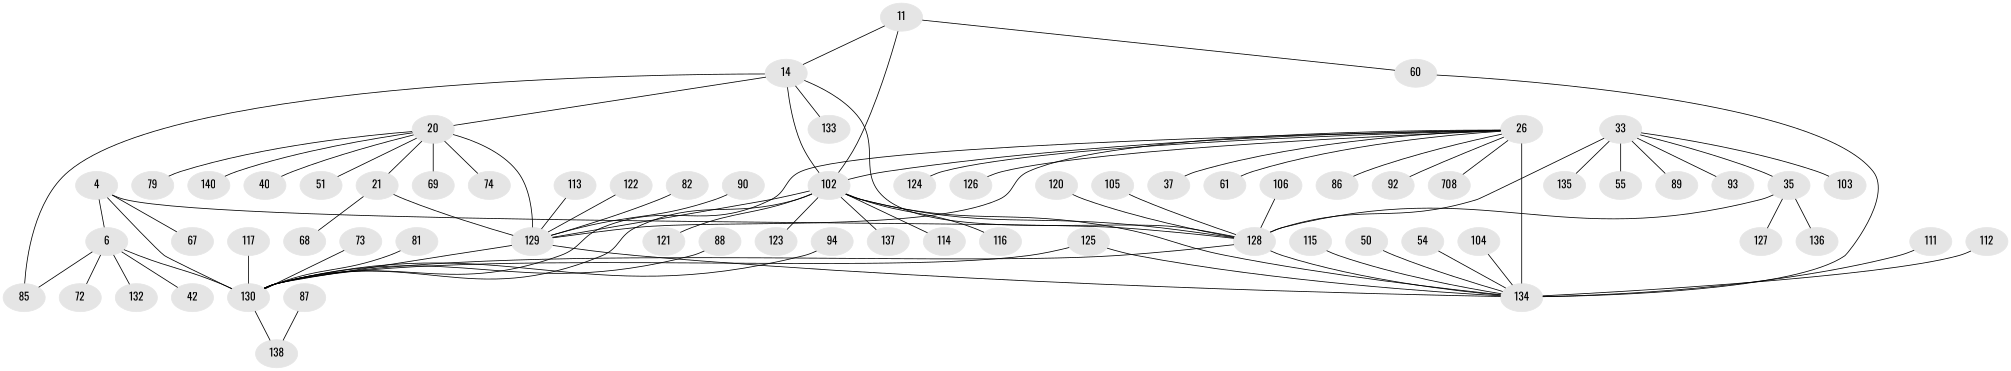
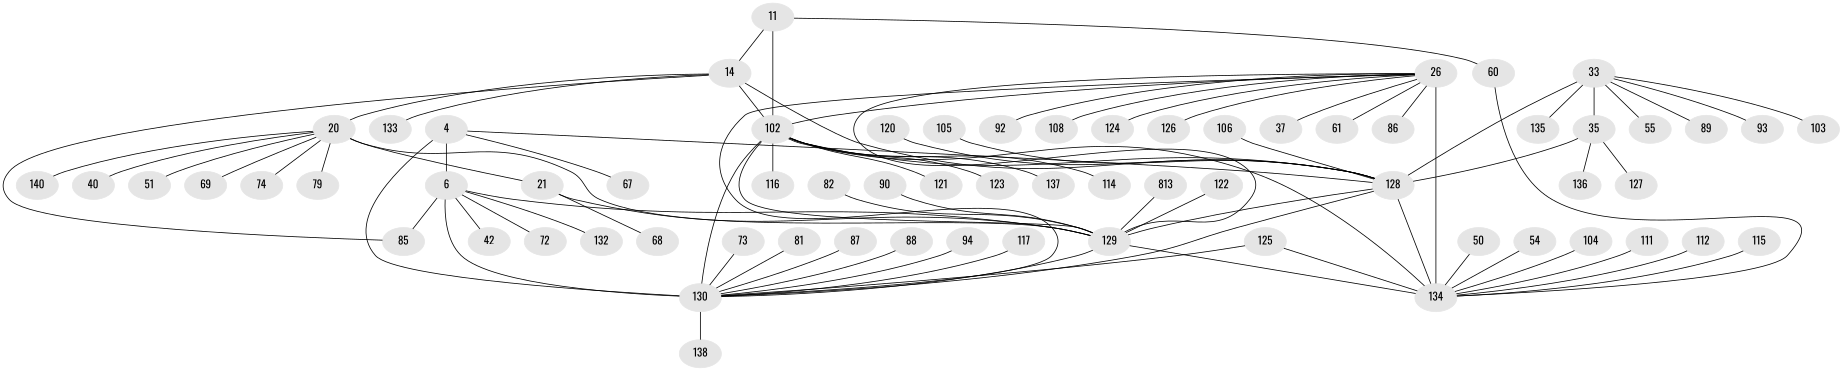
(575, 185) -> (1166, 185)
(1449, 185) -> (1056, 129)
none -> (1250, 209)
none -> (747, 212)
(291, 326) -> (780, 273)
